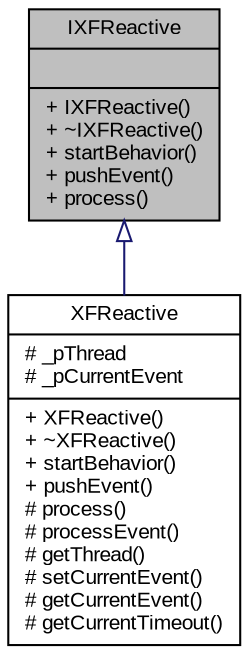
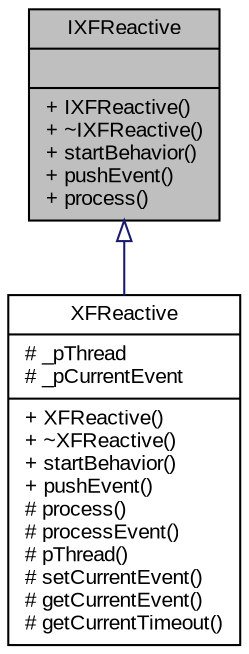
(85, 555) -> (77, 555)
